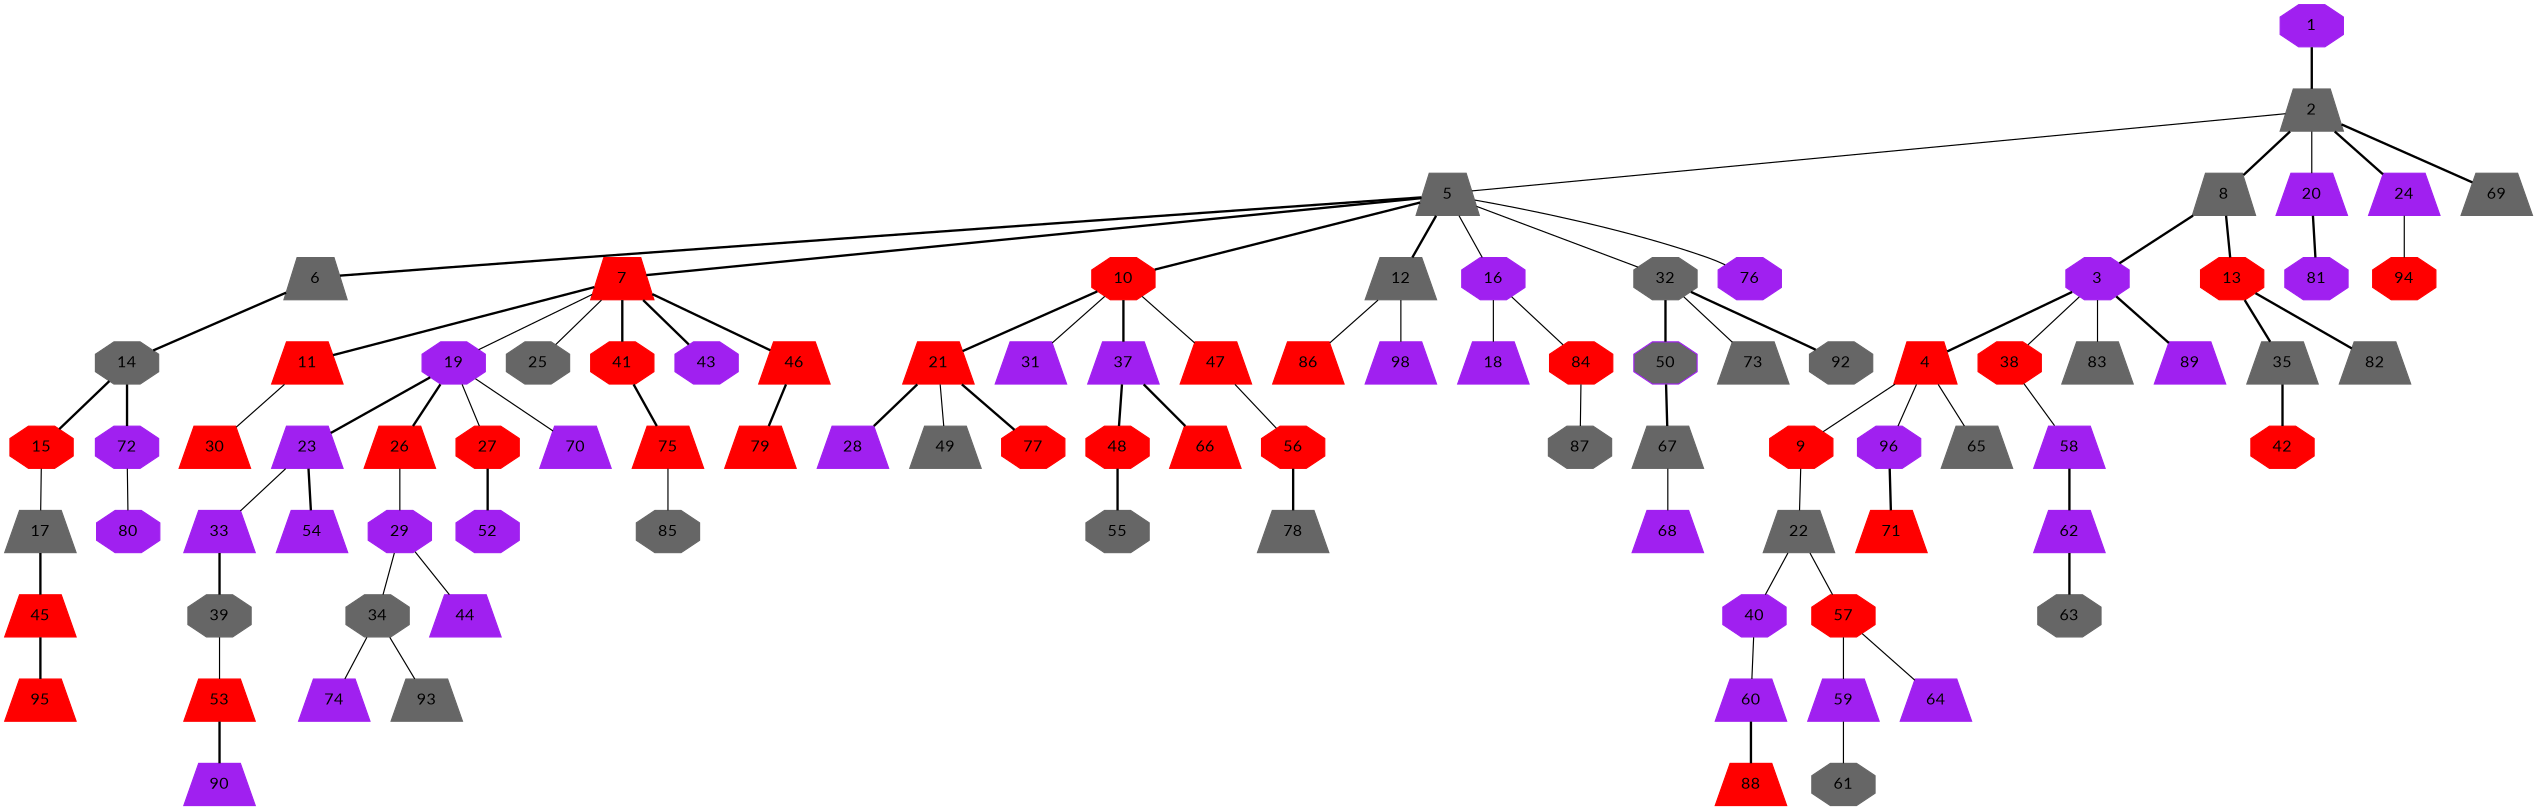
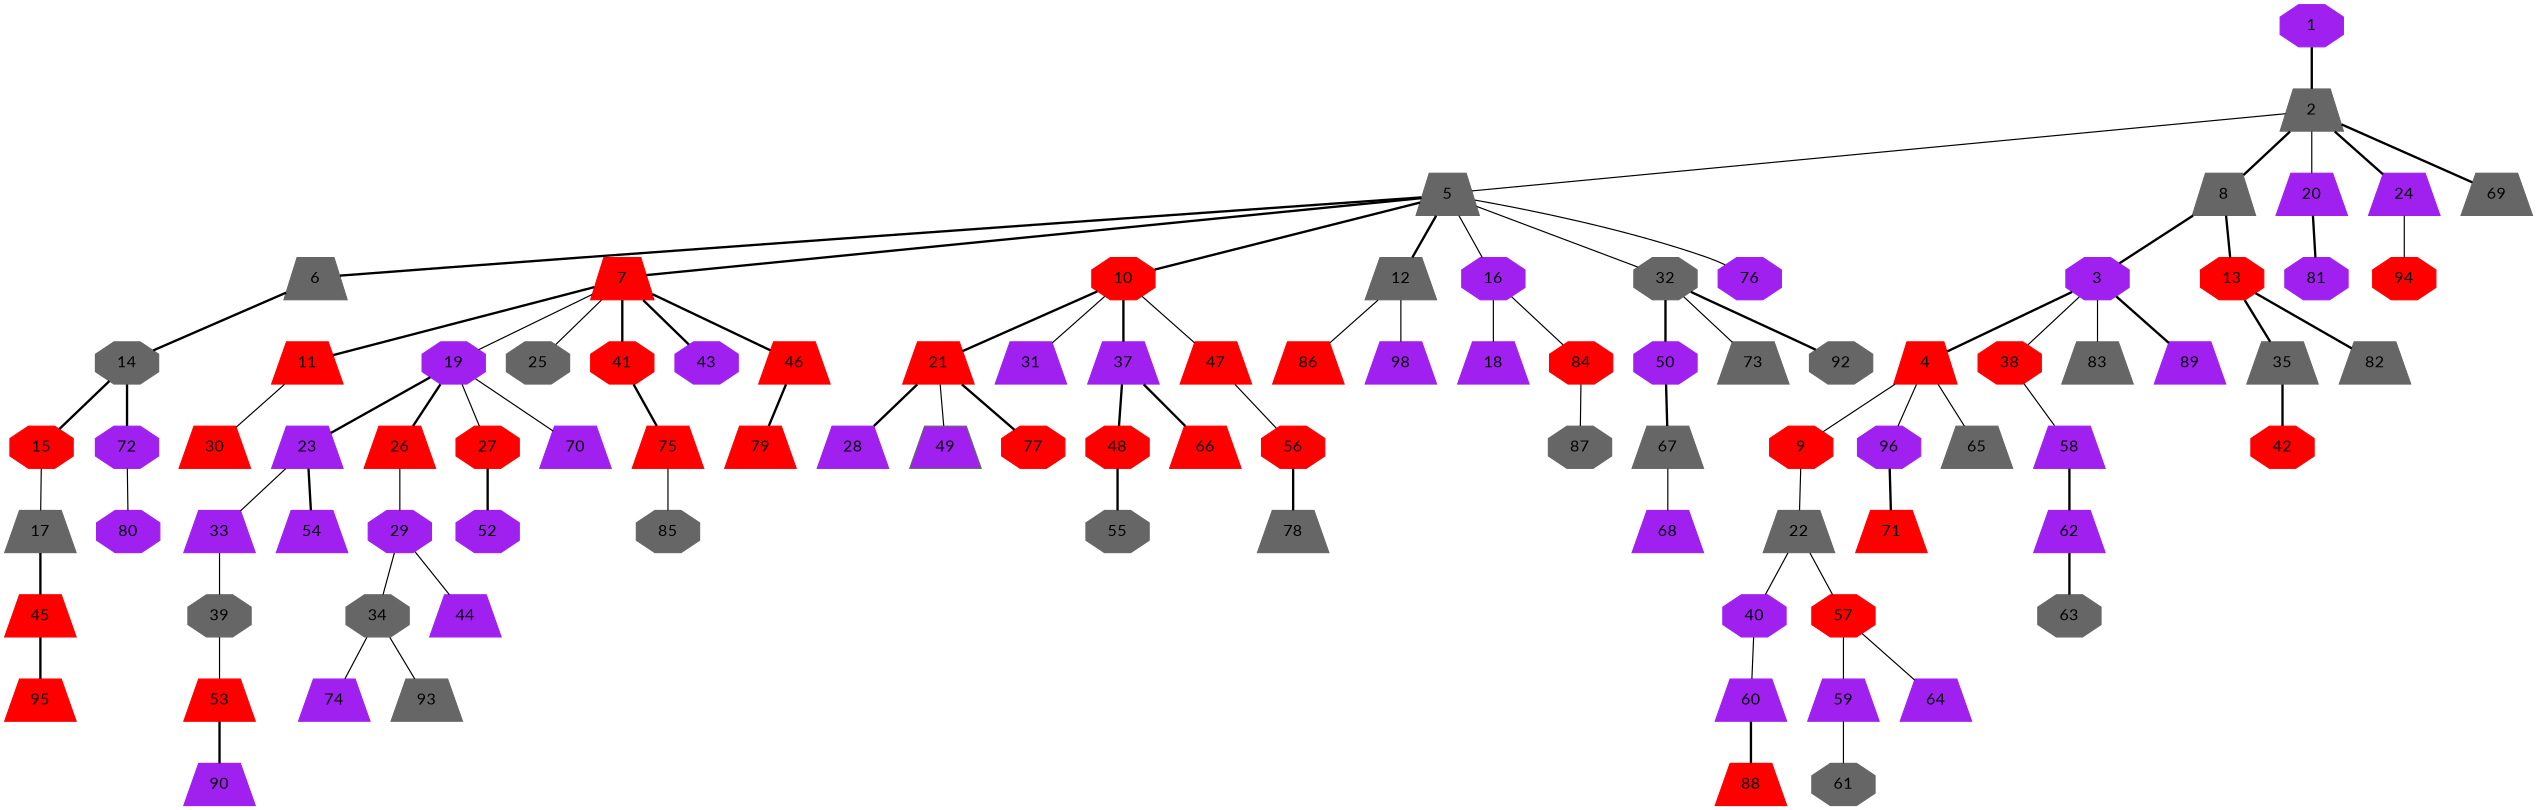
(1666, 363) -> (1666, 363)
(945, 447) -> (945, 447)
(220, 574) -> (220, 574)
